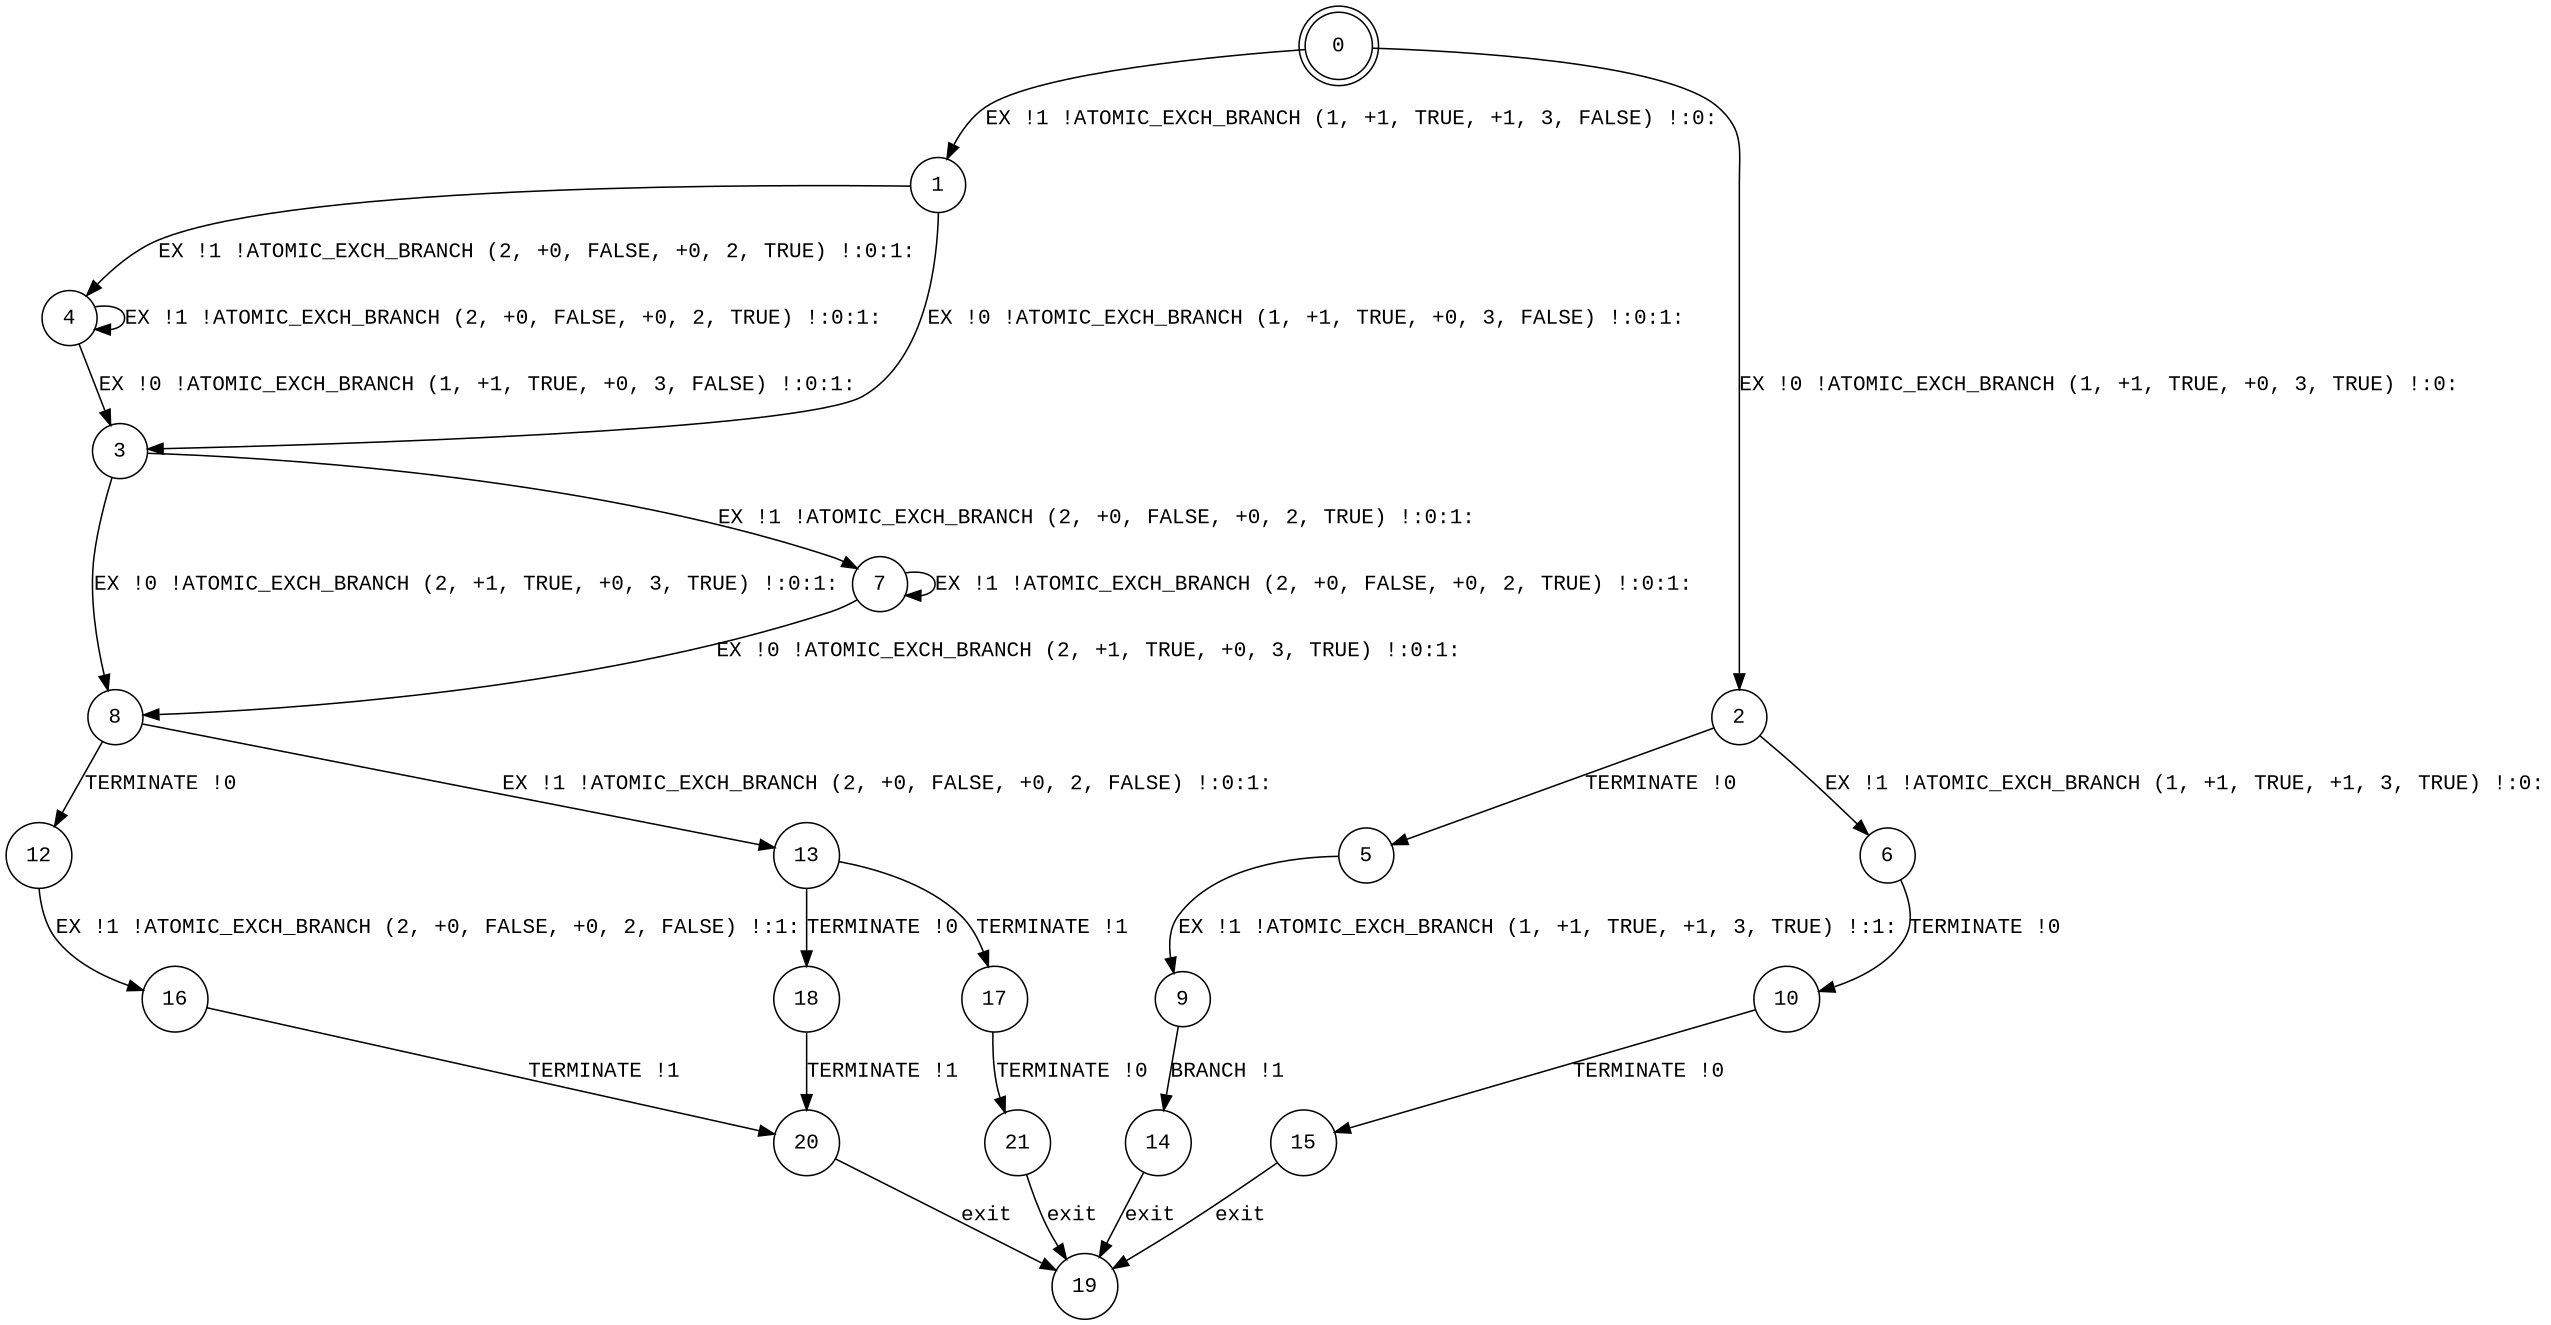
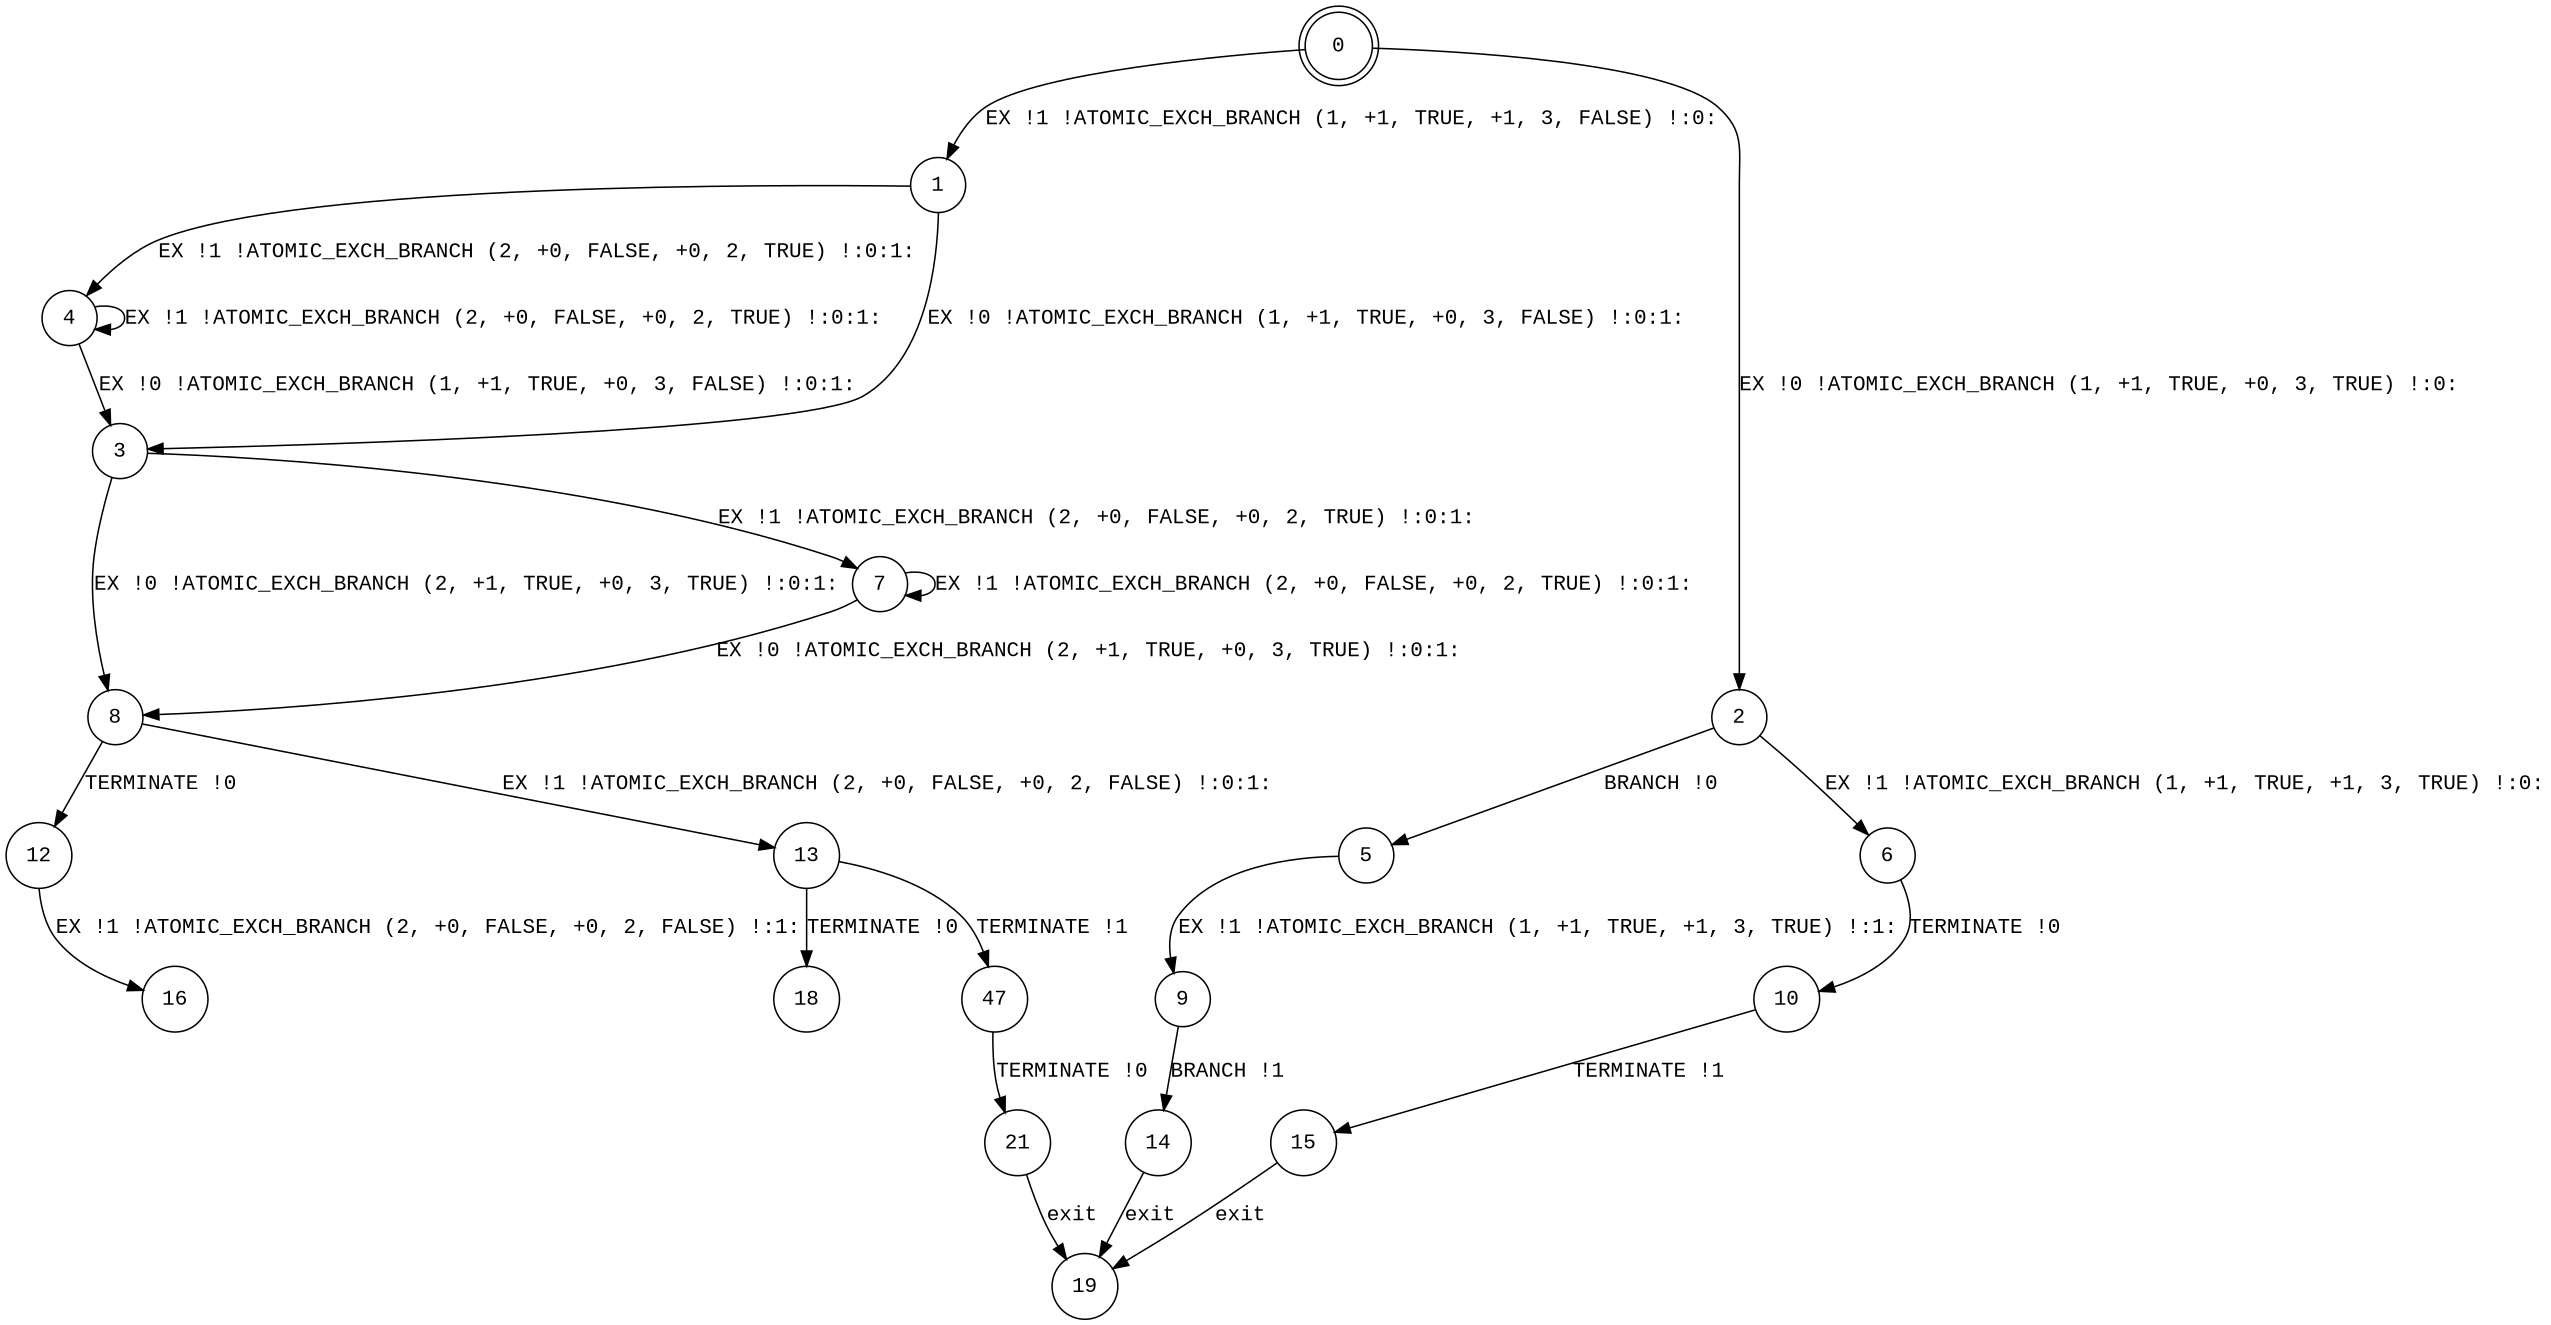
(1661, 784) -> (1661, 784)
(995, 999) -> (995, 999)
(1649, 1071) -> (1649, 1071)
(807, 1143) -> none
